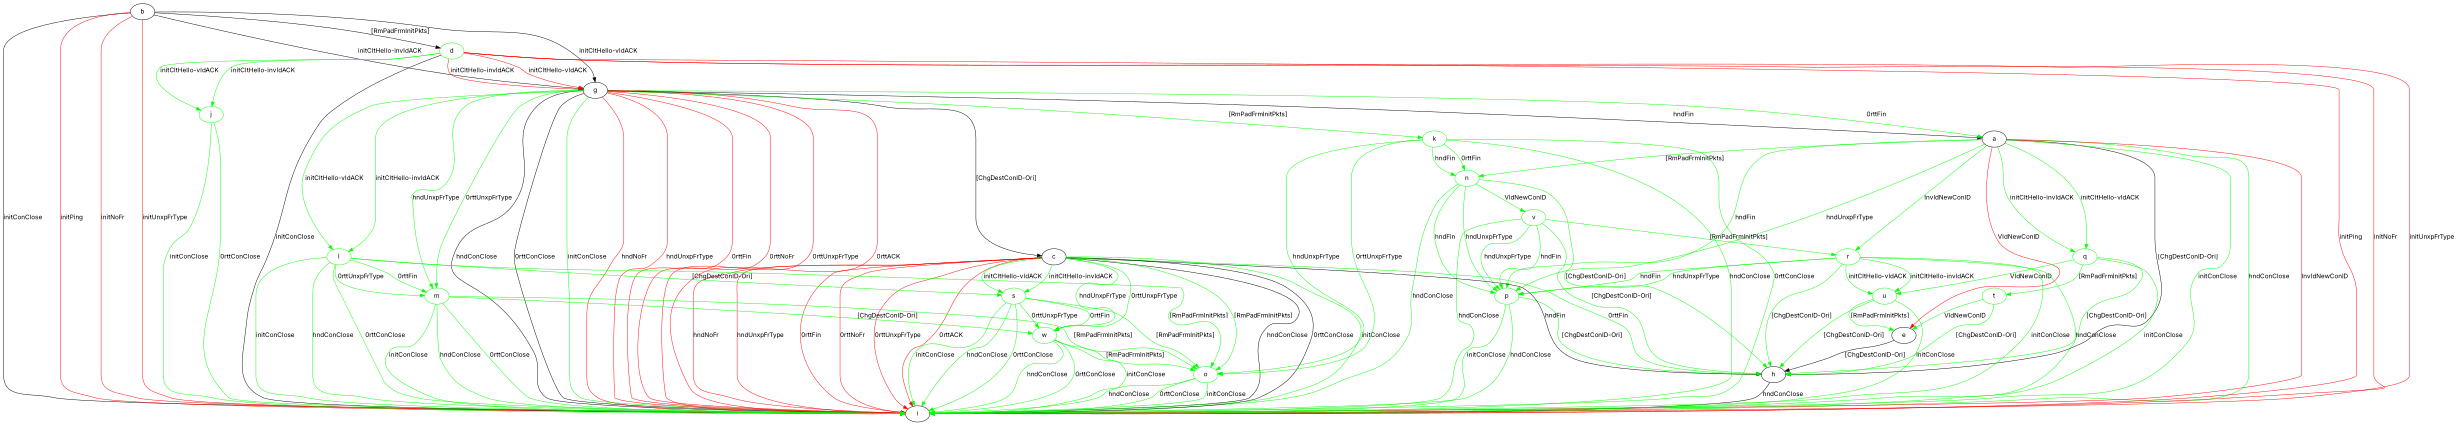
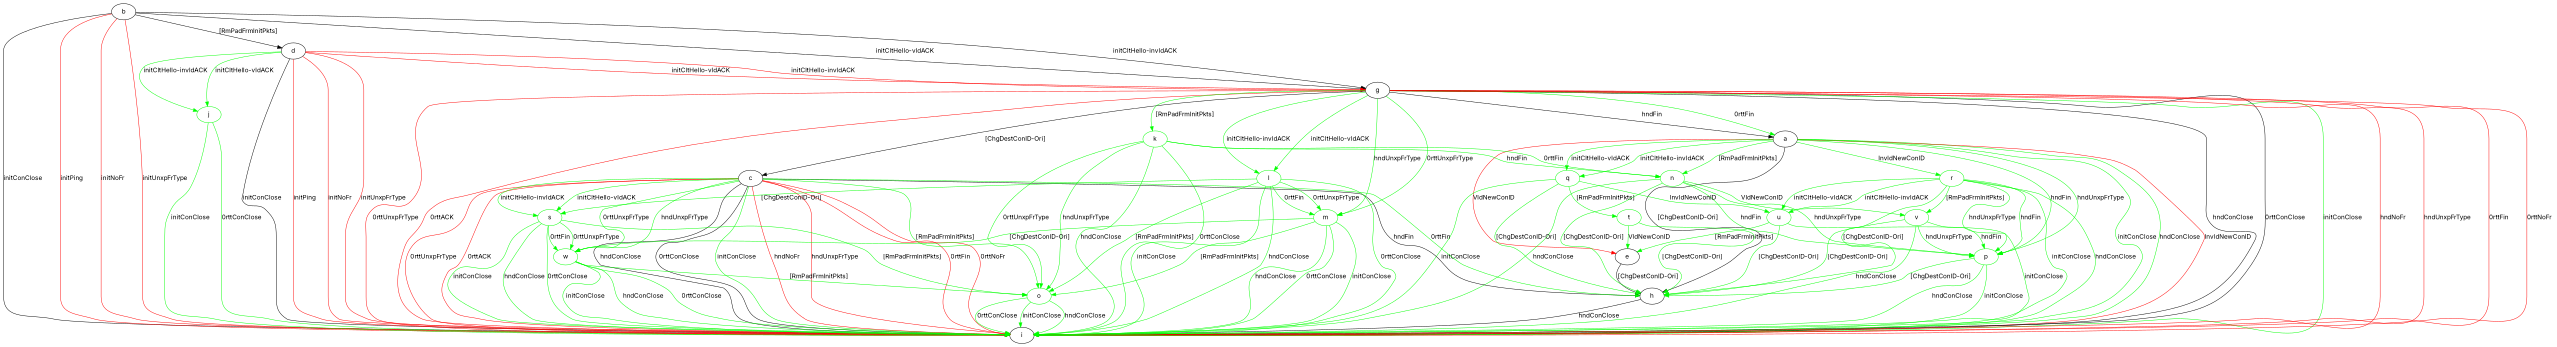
(452, 51) -> (293, 51)
(1689, 237) -> (1943, 200)
(2032, 276) -> (1694, 198)
